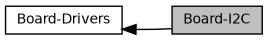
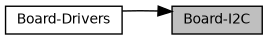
(154, 29) -> (140, 11)
